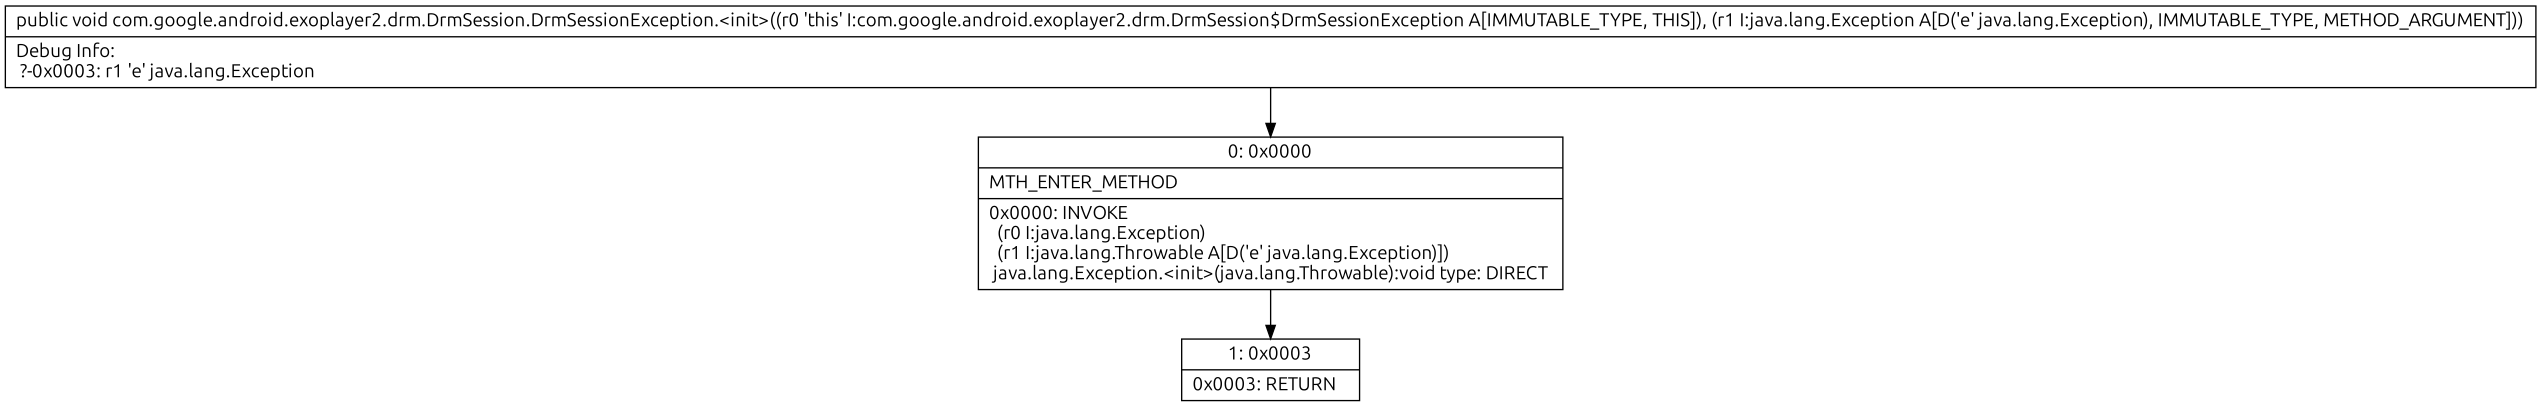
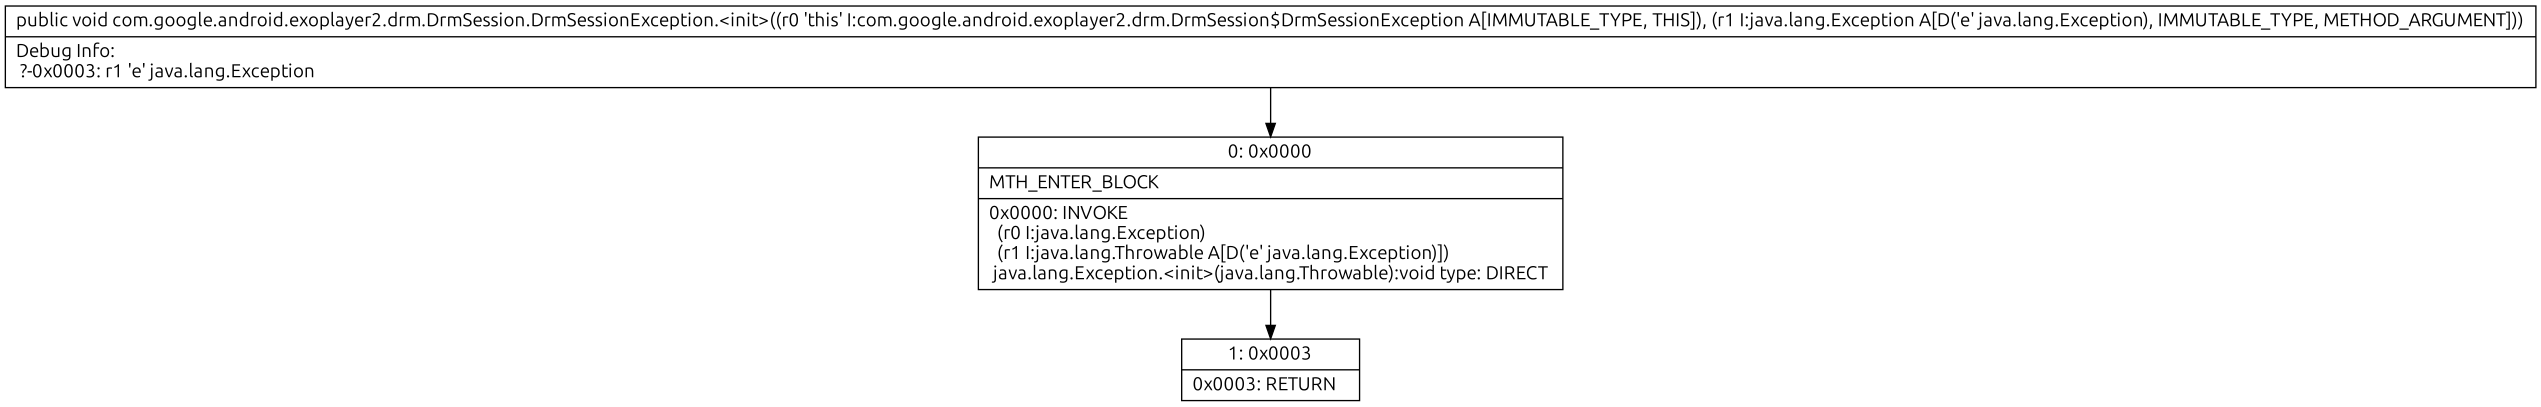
(1084, 183) -> (1074, 183)
